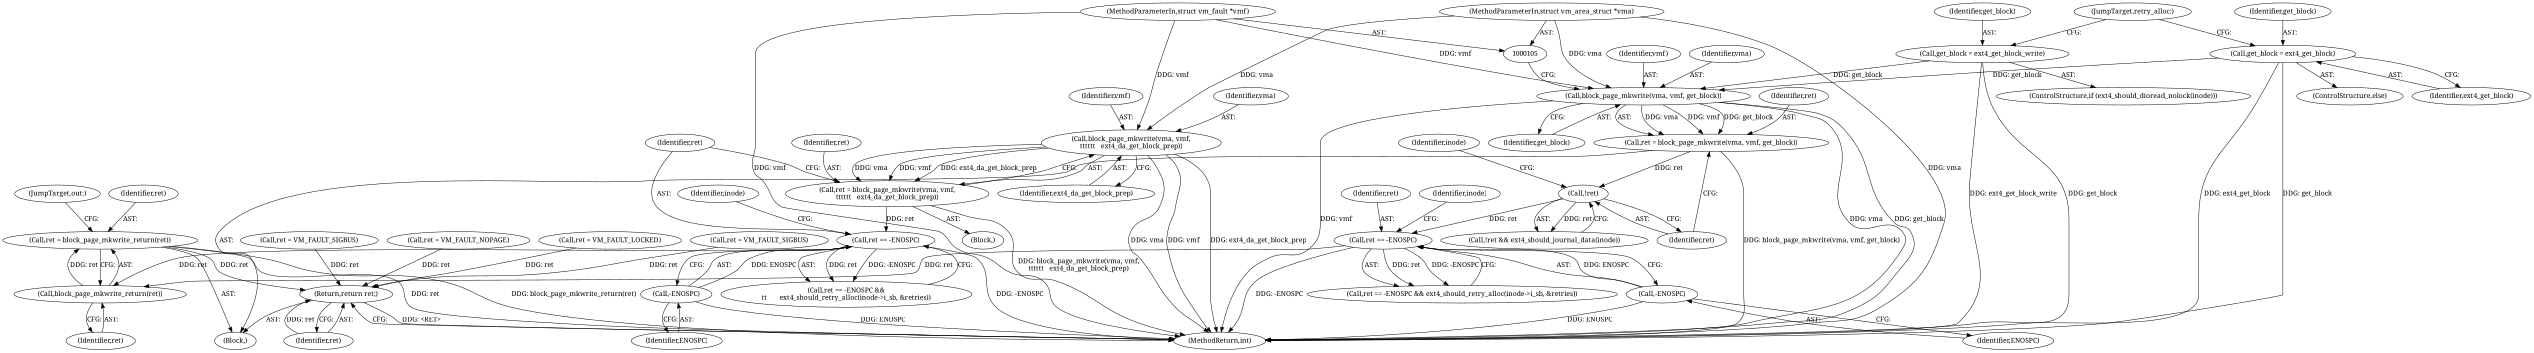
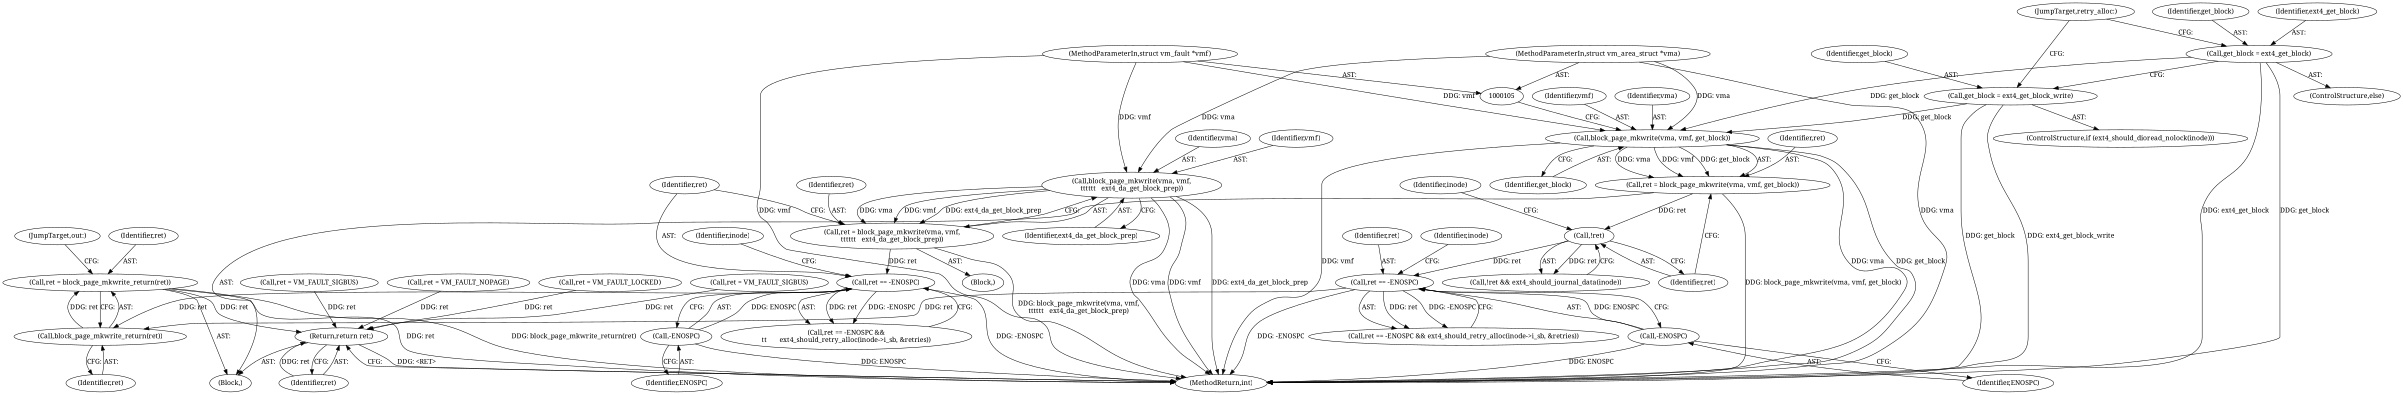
(2406, 65) -> (2138, 75)
